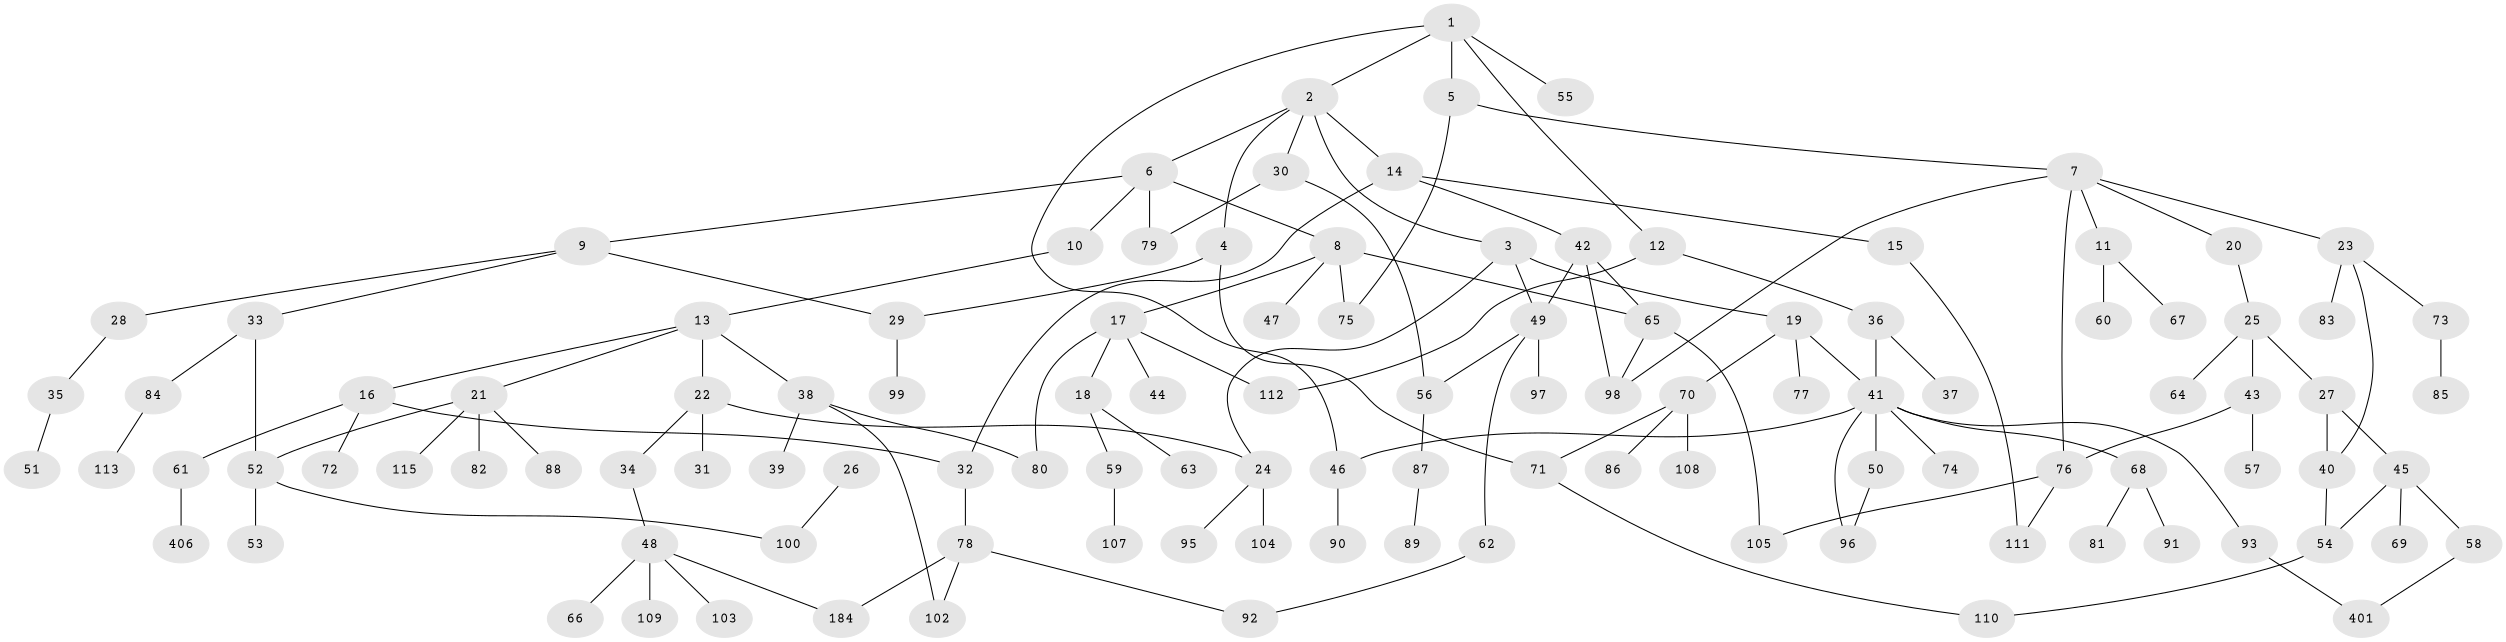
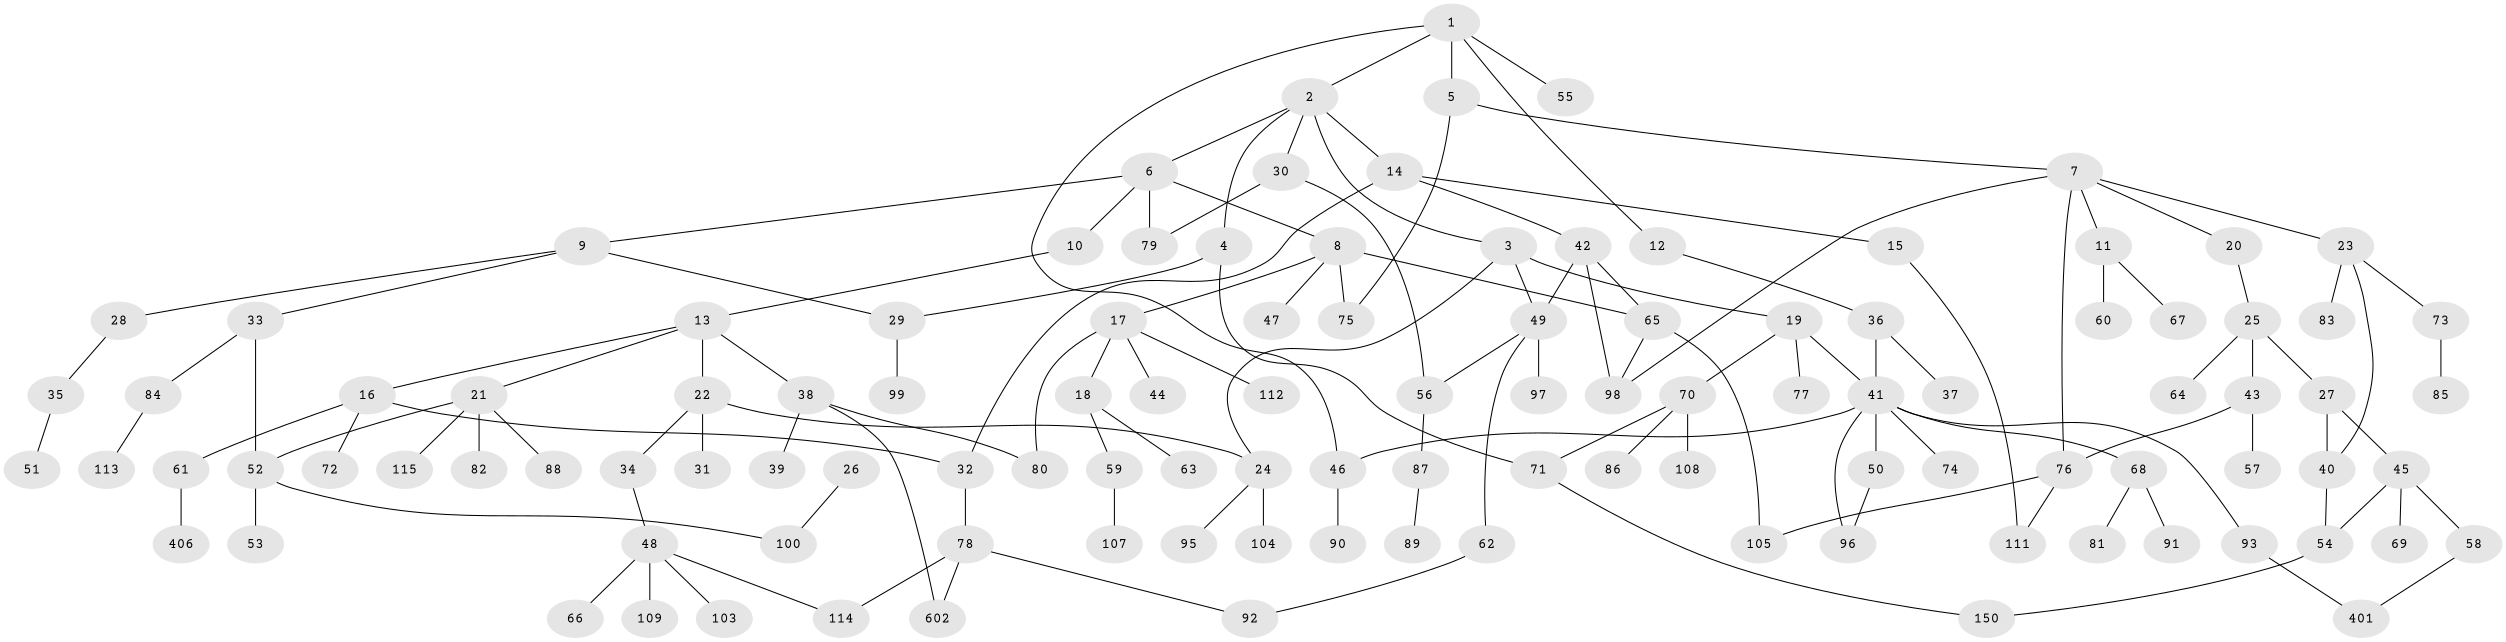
(1471, 330) -> none
(841, 619) -> (841, 619)
(937, 619) -> (937, 619)
(1987, 619) -> (1987, 619)
